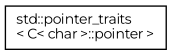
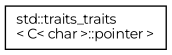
(86, 28) -> (86, 28)
